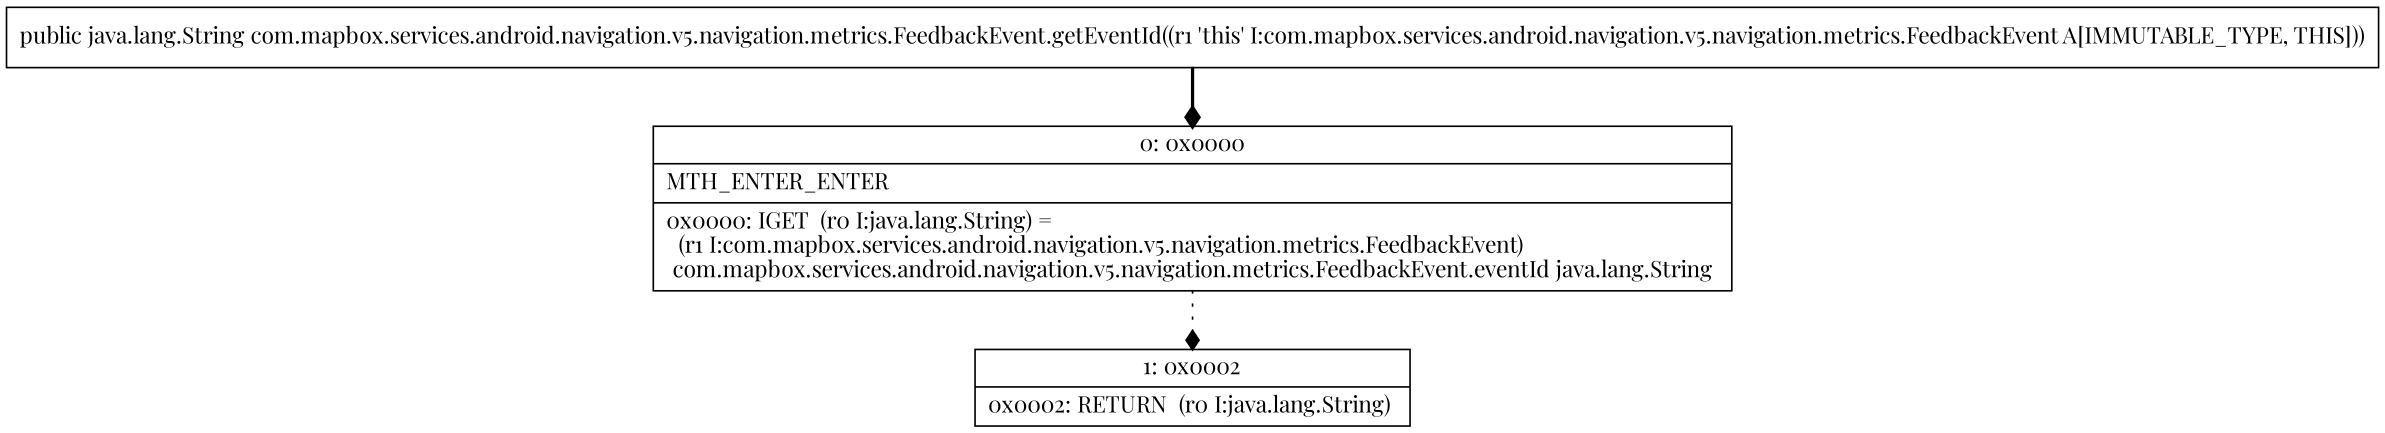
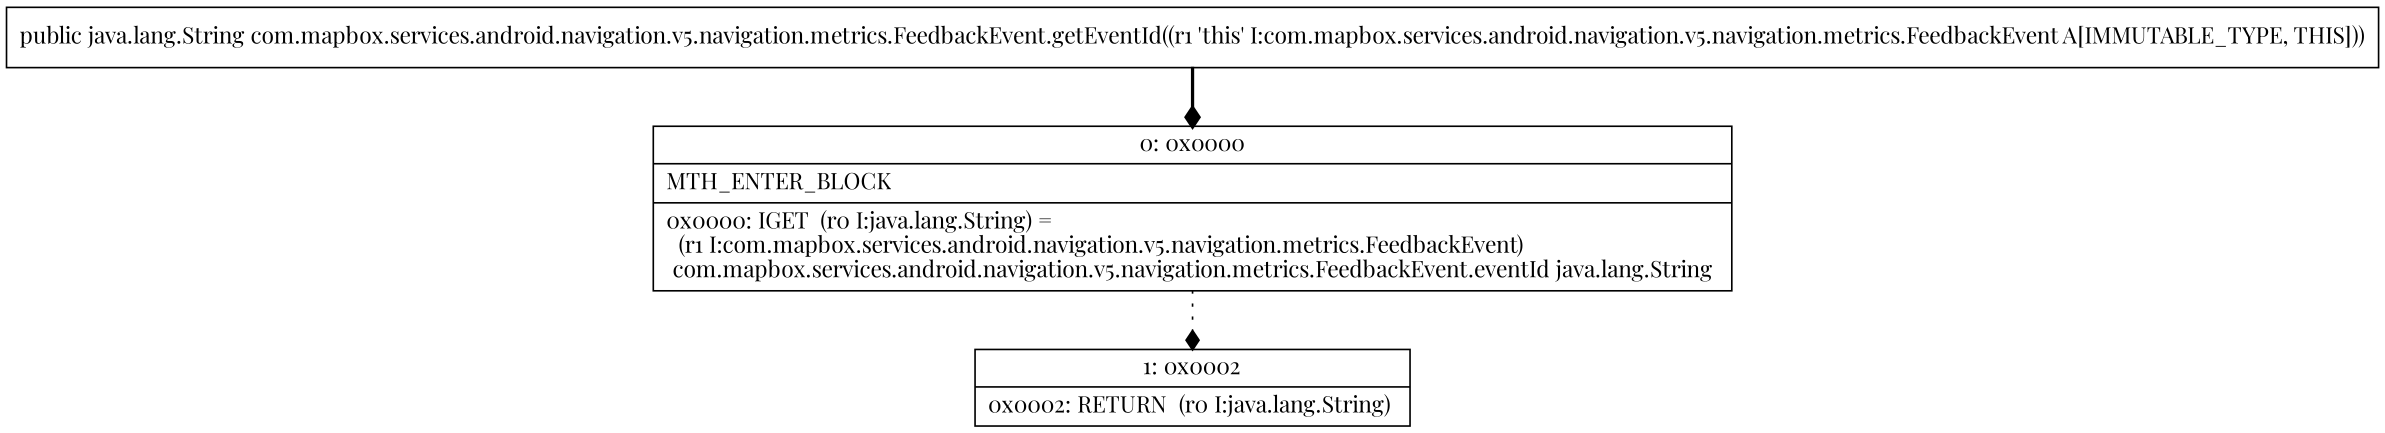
(778, 182) -> (780, 182)
